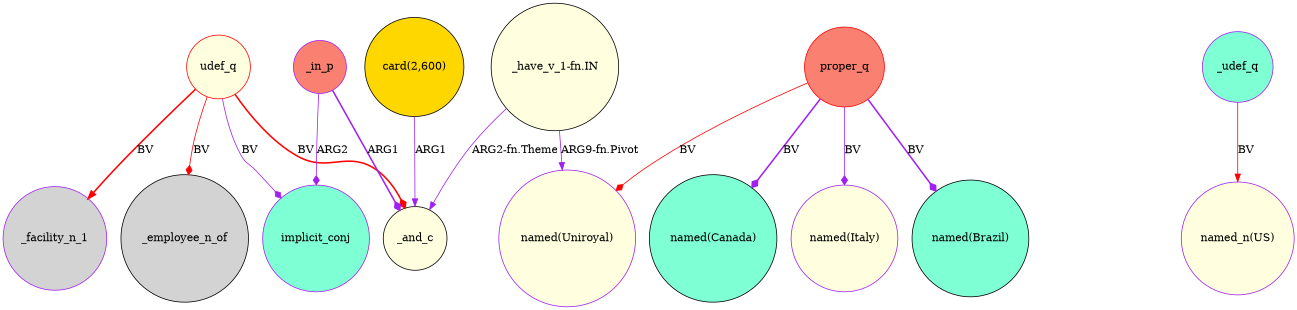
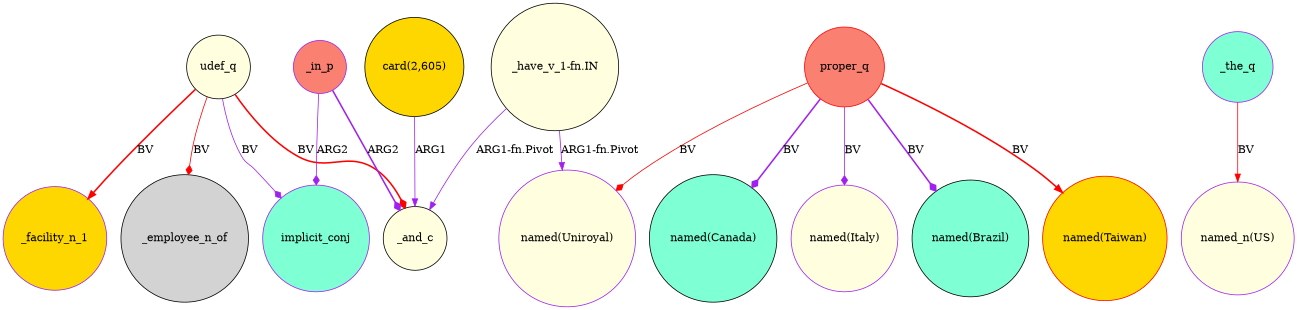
(219, 67) -> (219, 67)
(414, 67) -> (414, 67)
(1238, 67) -> (1238, 67)
(383, 150) -> (383, 150)
(515, 150) -> (515, 150)
(600, 150) -> (600, 150)
(55, 238) -> (55, 238)
none -> (1105, 238)
